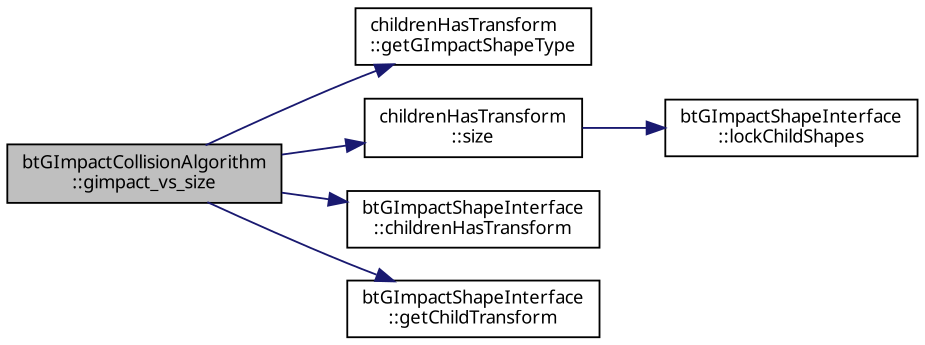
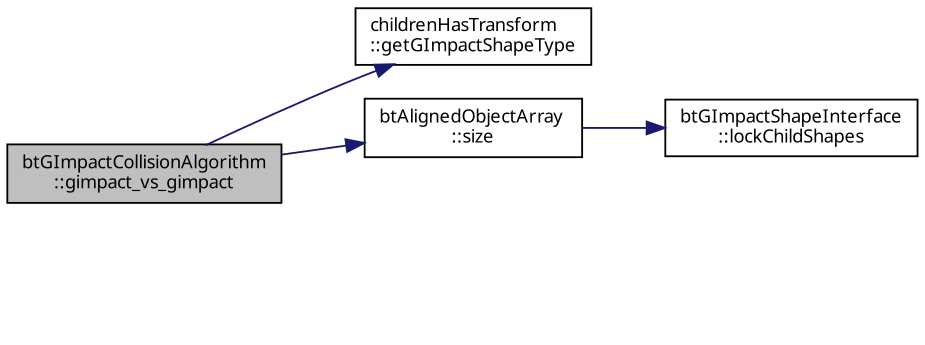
(473, 128) -> (473, 128)
(144, 174) -> (144, 174)
(473, 219) -> none
(473, 309) -> none
